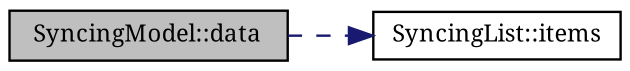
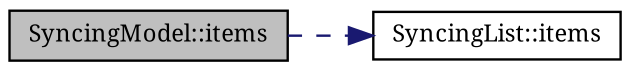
(149, 36) -> (149, 36)
